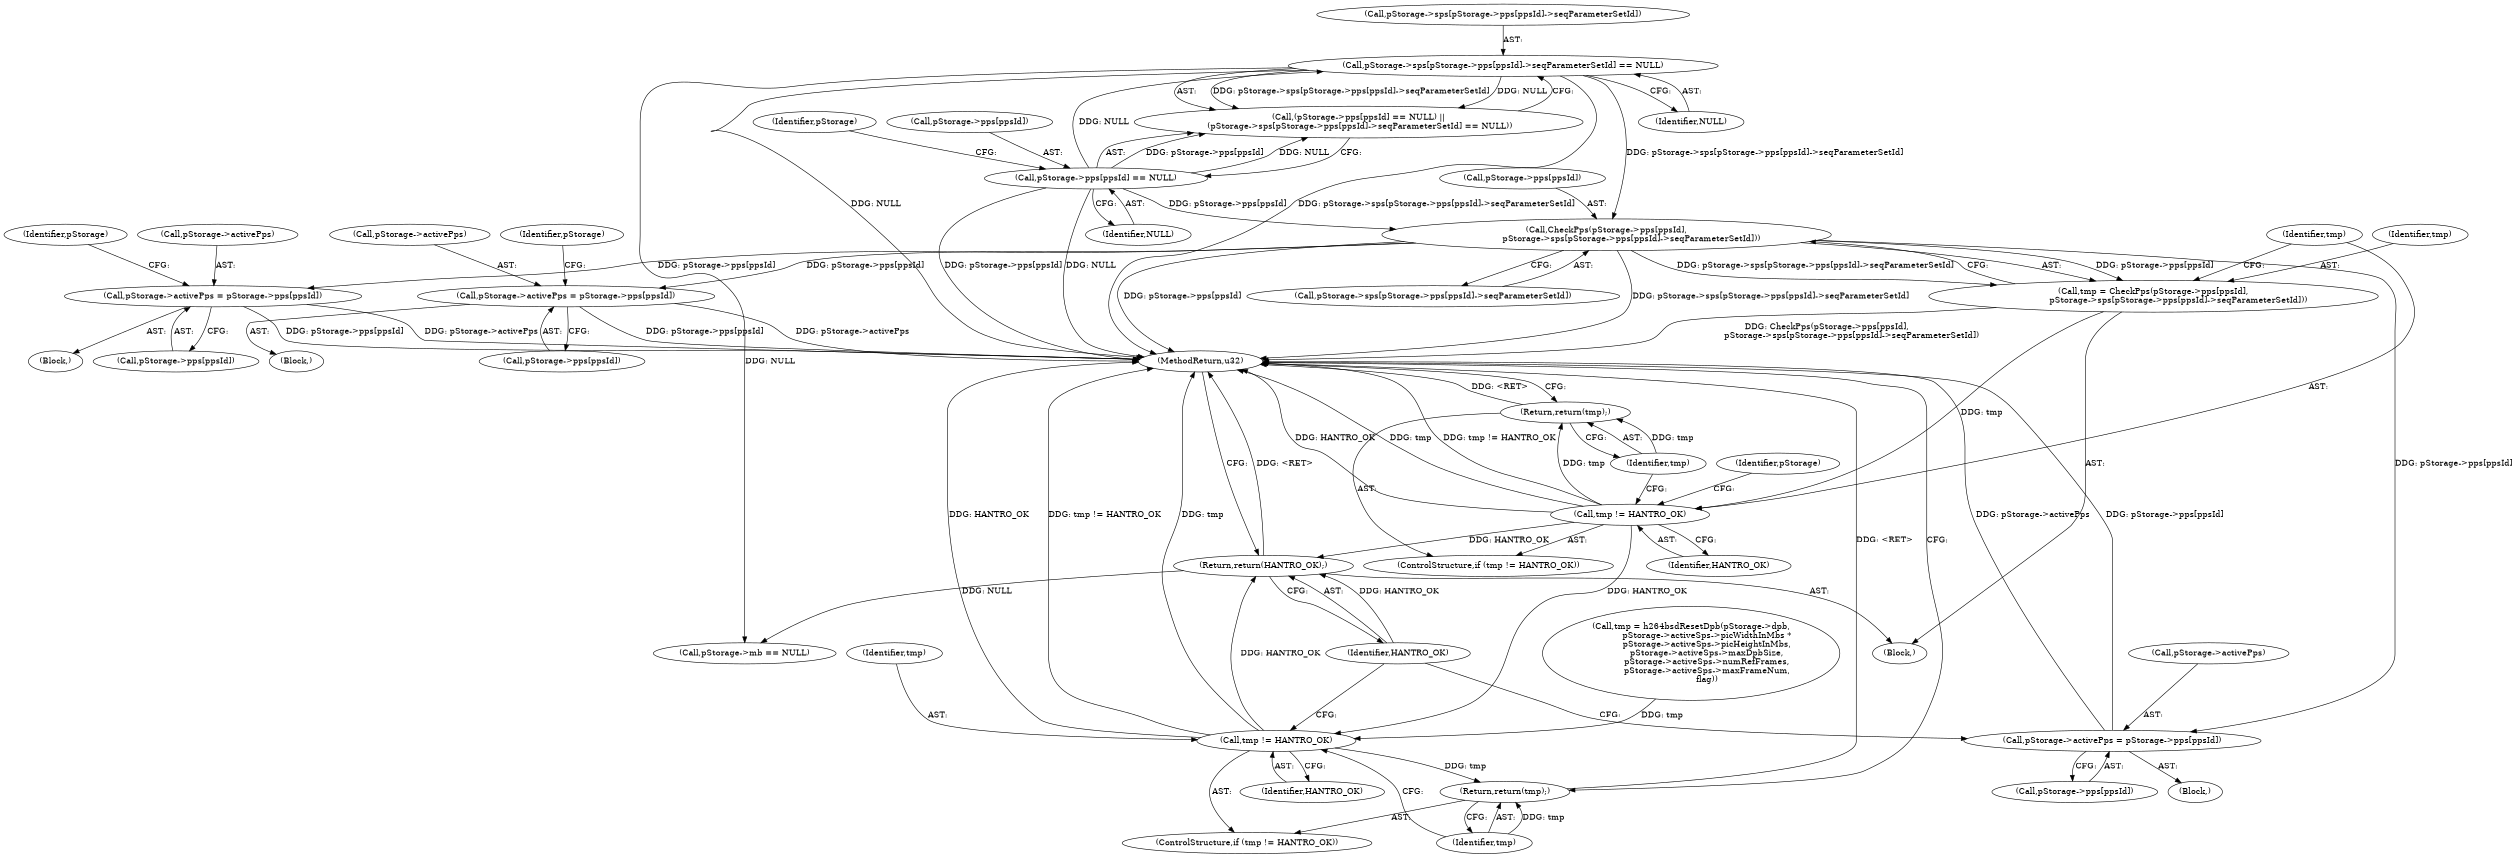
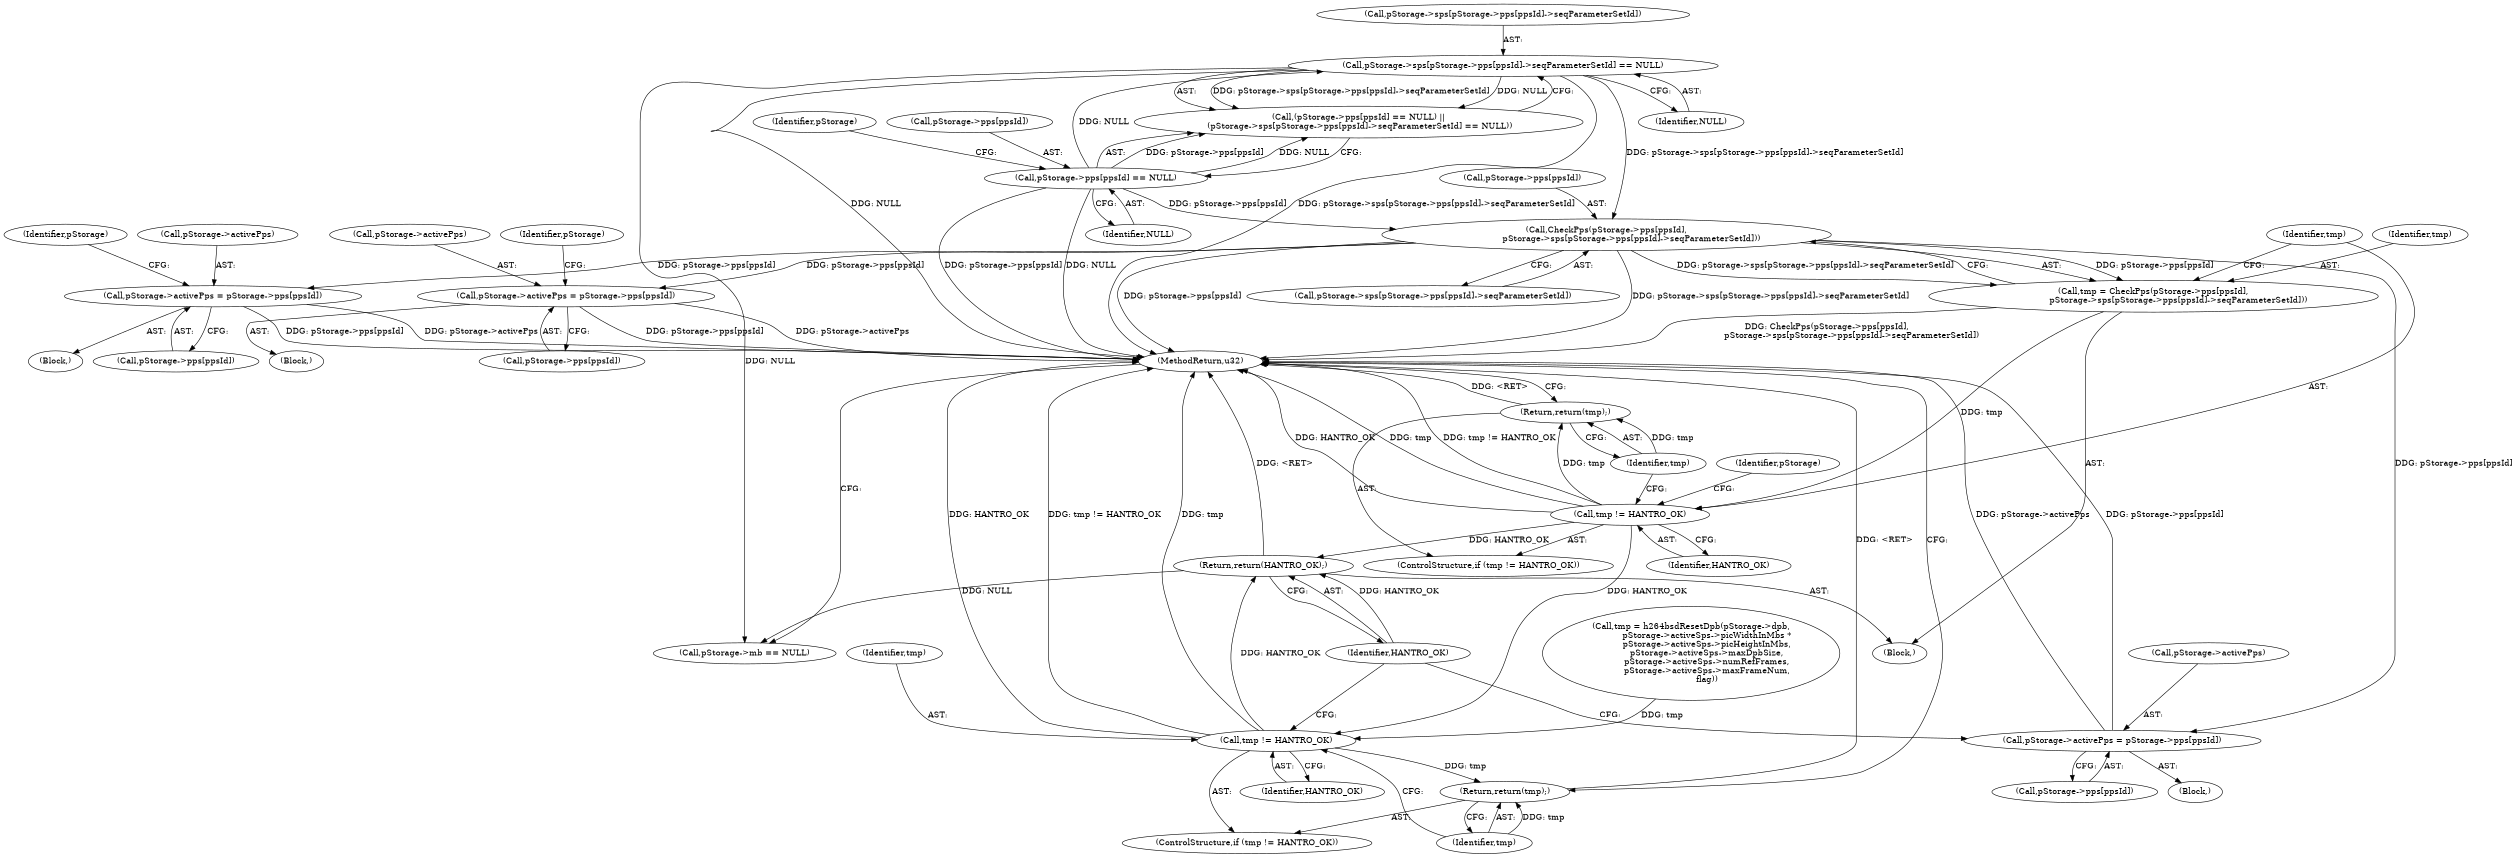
(1223, 463) -> (860, 397)
